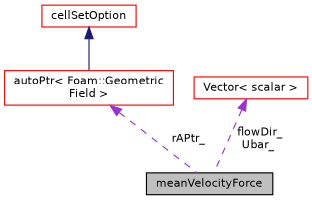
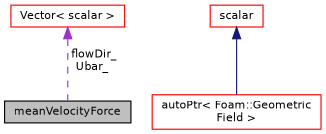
(89, 16) -> (237, 16)
(158, 143) -> none
